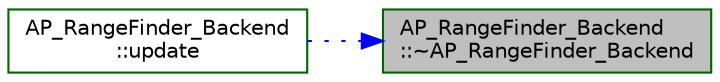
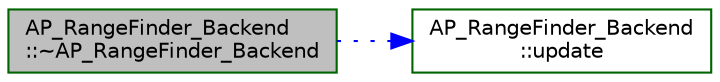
(335, 41) -> (364, 41)
